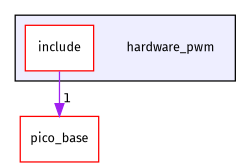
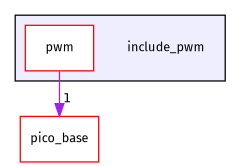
(59, 48) -> (59, 48)
(171, 48) -> (166, 48)
